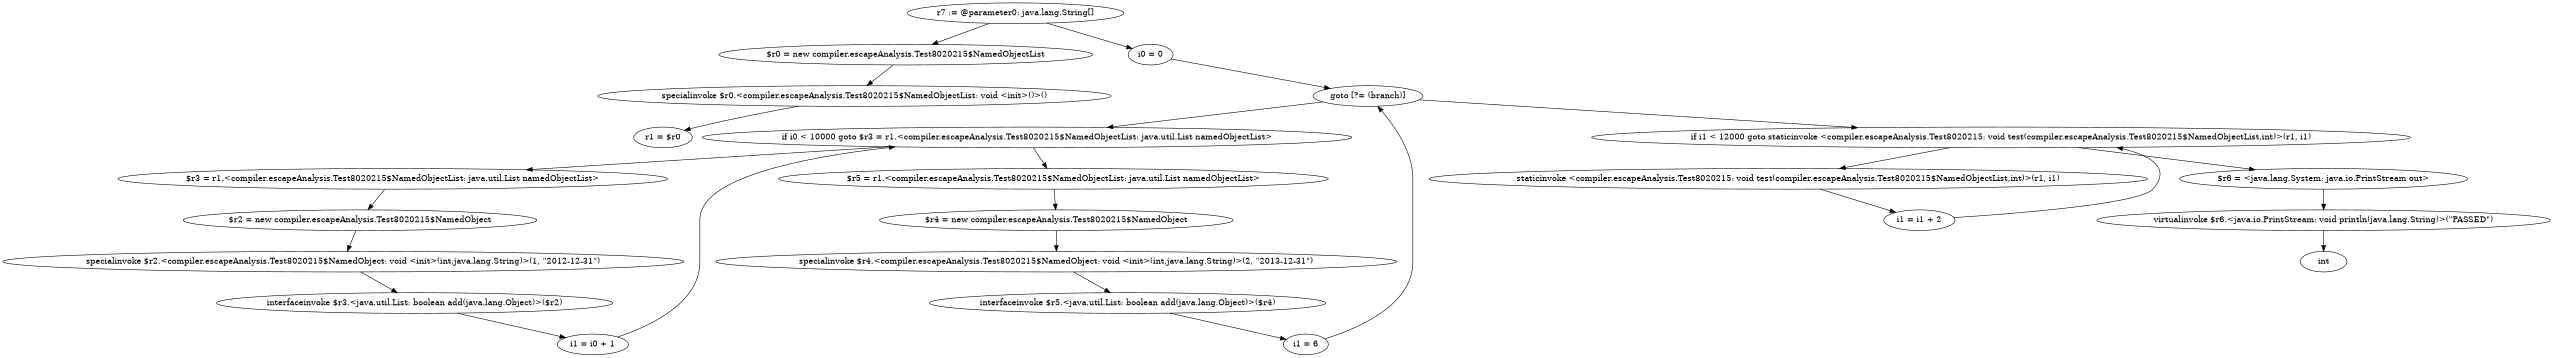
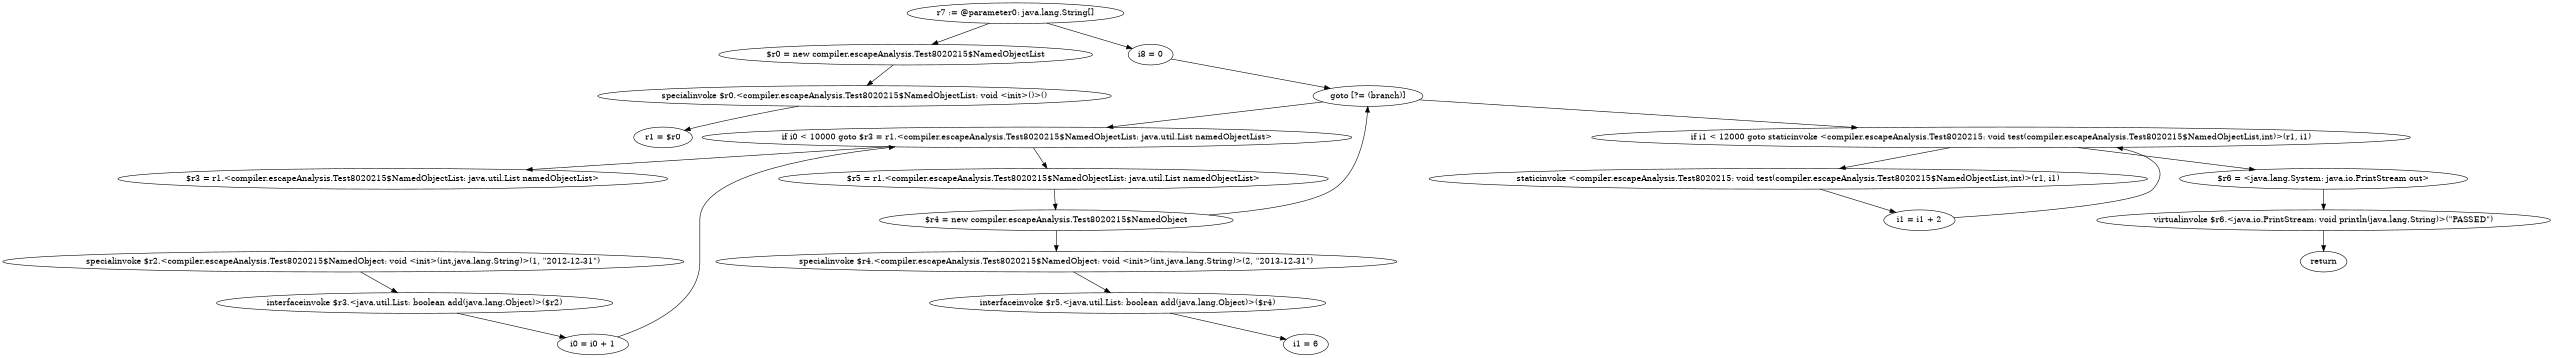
(1151, 55) -> (1151, 55)
(360, 220) -> none
(1413, 244) -> (1315, 198)
(2324, 262) -> (2324, 262)
(593, 344) -> (593, 344)
